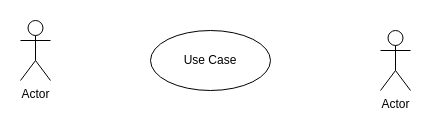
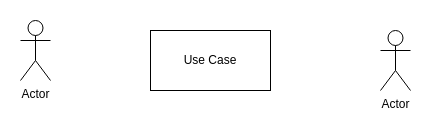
(211, 61) -> (211, 61)
